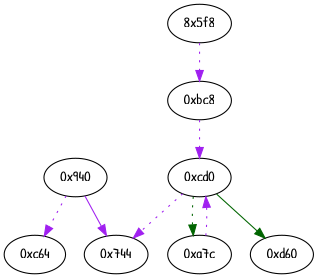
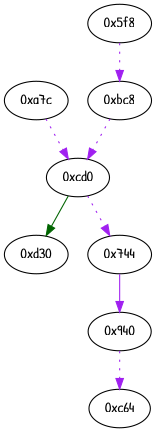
(200, 24) -> (120, 24)
(93, 211) -> (120, 288)
(192, 211) -> none
(282, 255) -> (36, 255)
